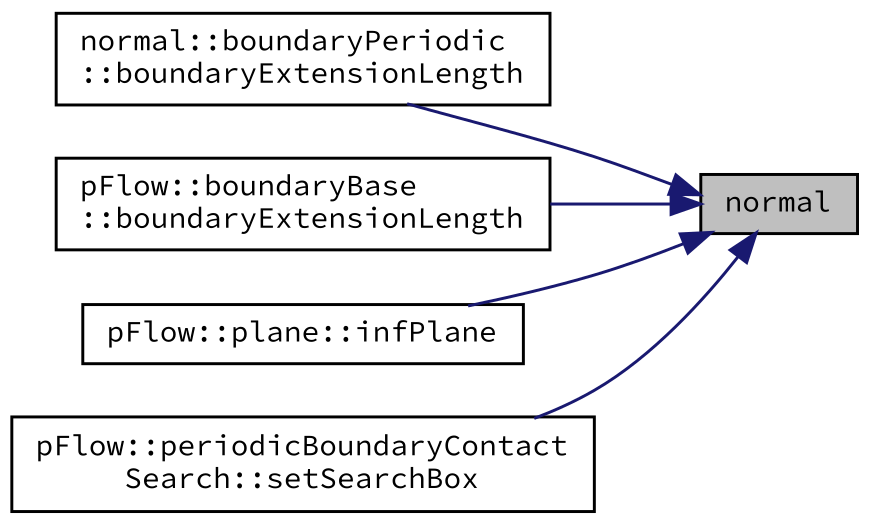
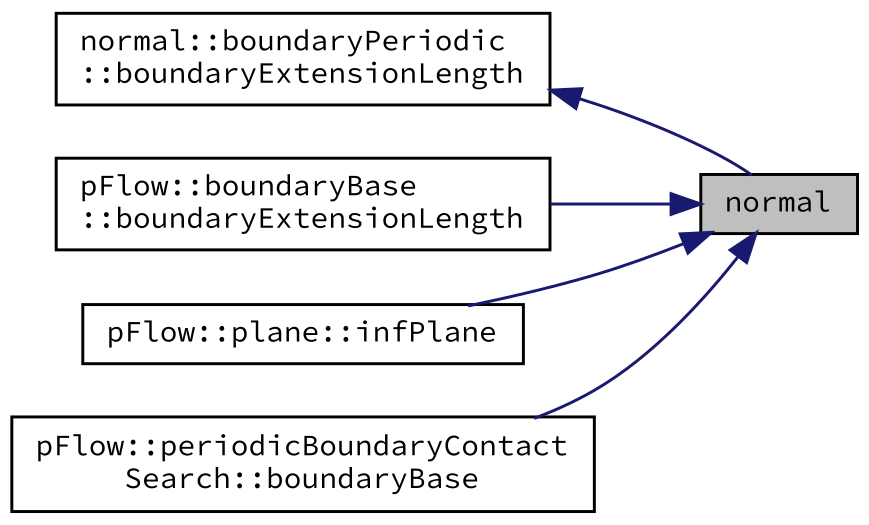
(541, 140) -> (668, 131)
(303, 464) -> (303, 464)
